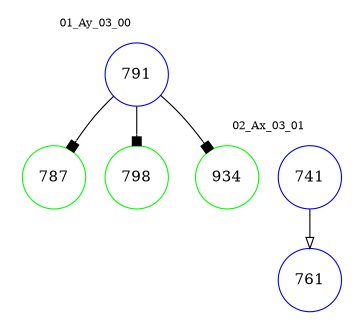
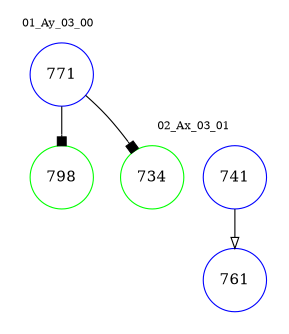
(137, 75) -> (62, 75)
(54, 177) -> none
(227, 177) -> (152, 177)
